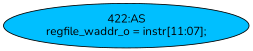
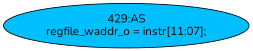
(126, 26) -> (126, 26)
